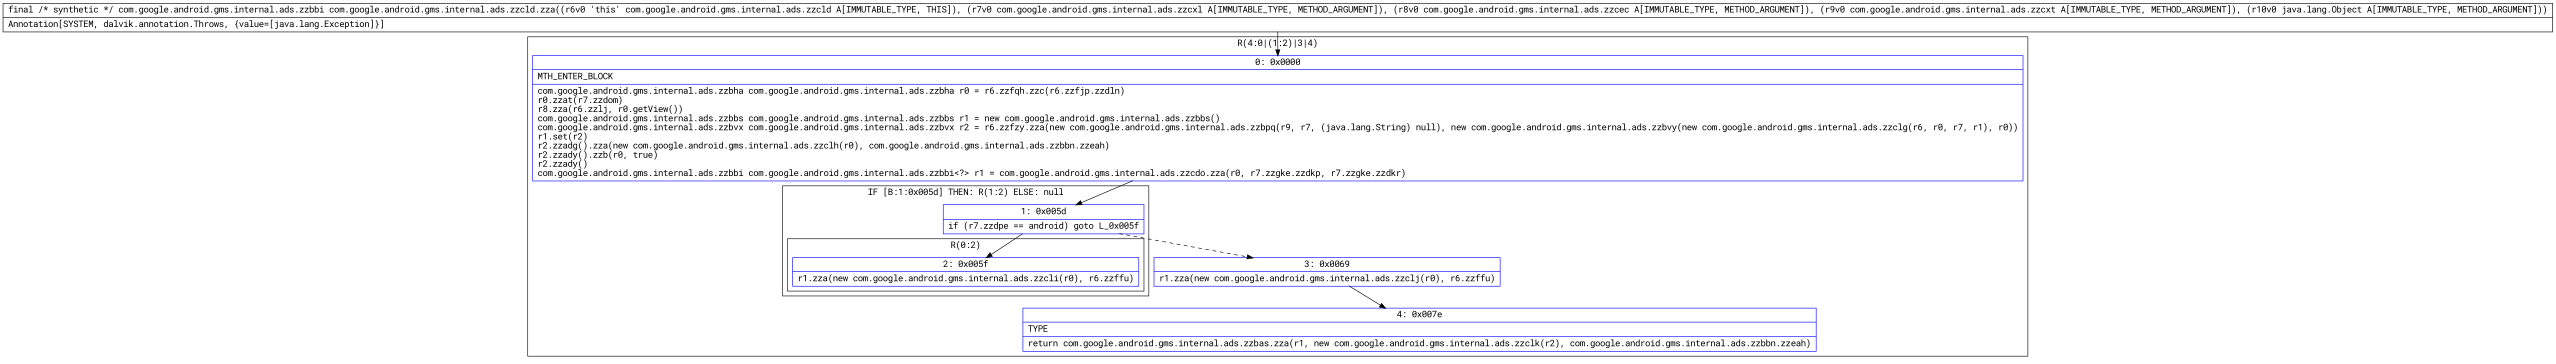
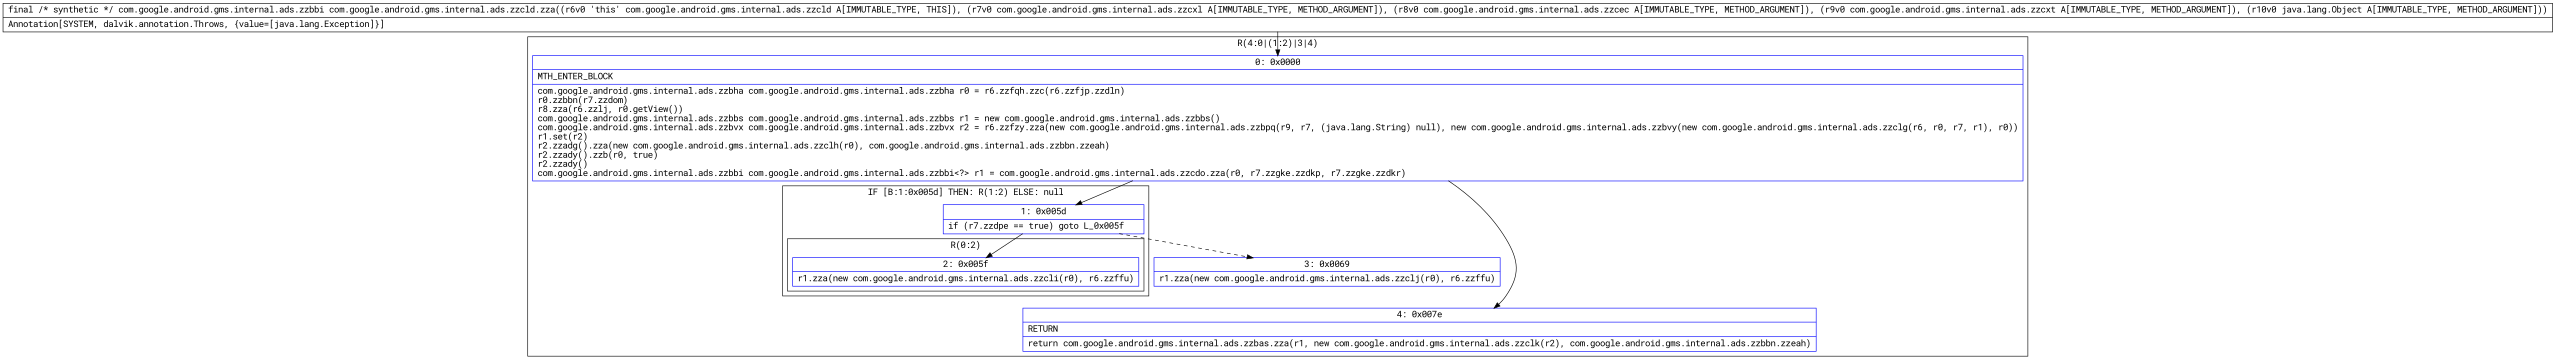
(580, 100) -> (583, 100)
(1044, 226) -> (1036, 226)
(1365, 296) -> (1503, 235)
(1038, 329) -> (1043, 329)
